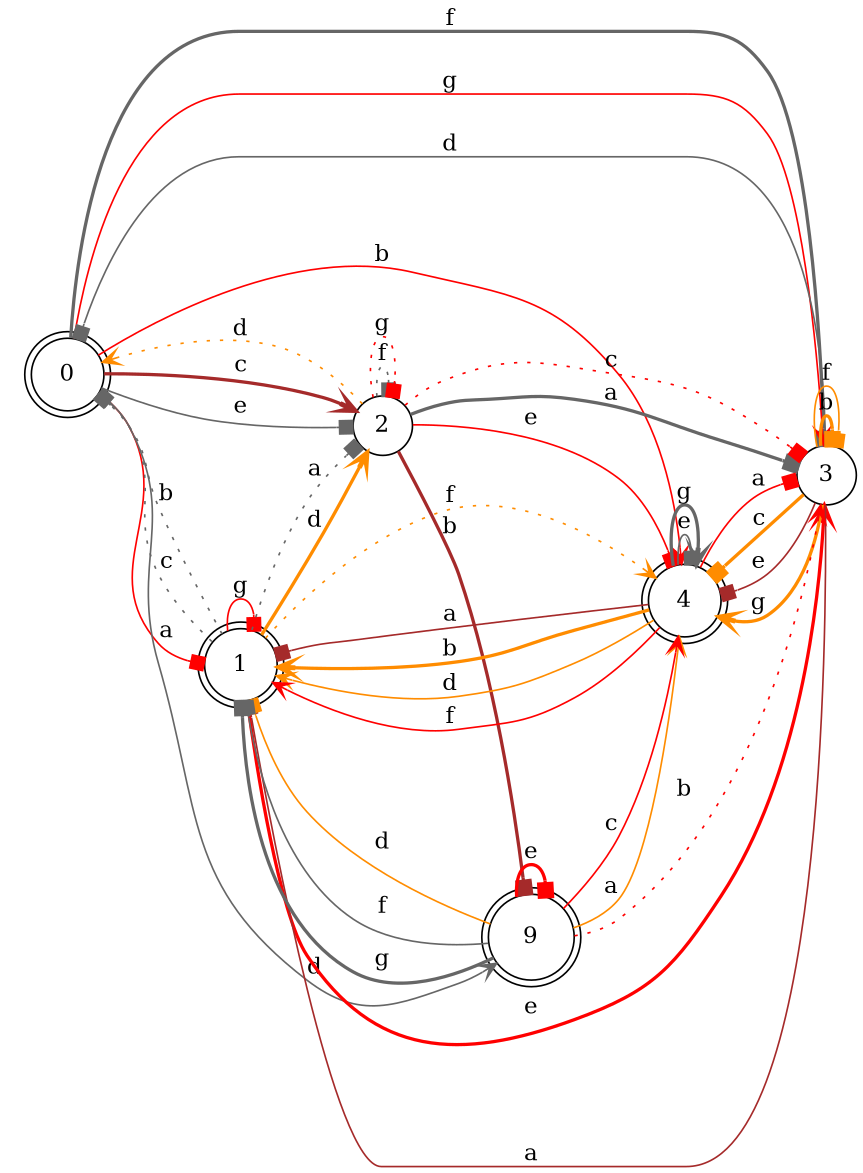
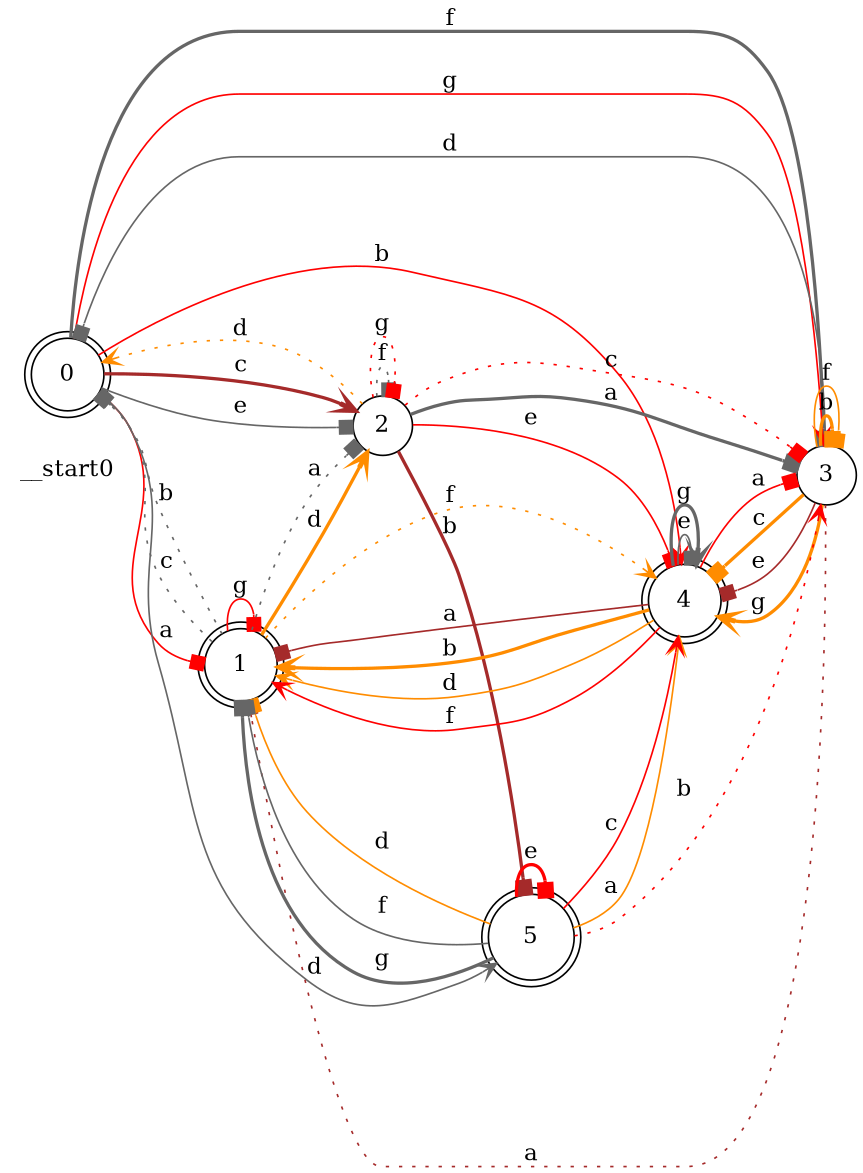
none -> (68, 470)
(531, 937) -> (531, 937)
(585, 1015) -> none
(649, 1167) -> (649, 1167)
